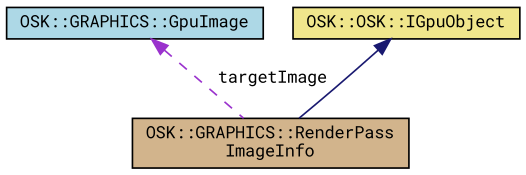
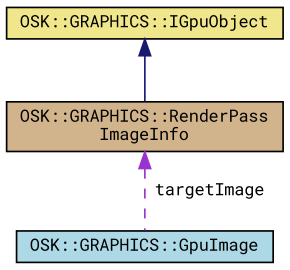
(406, 23) -> (145, 23)
(204, 84) -> (145, 200)
